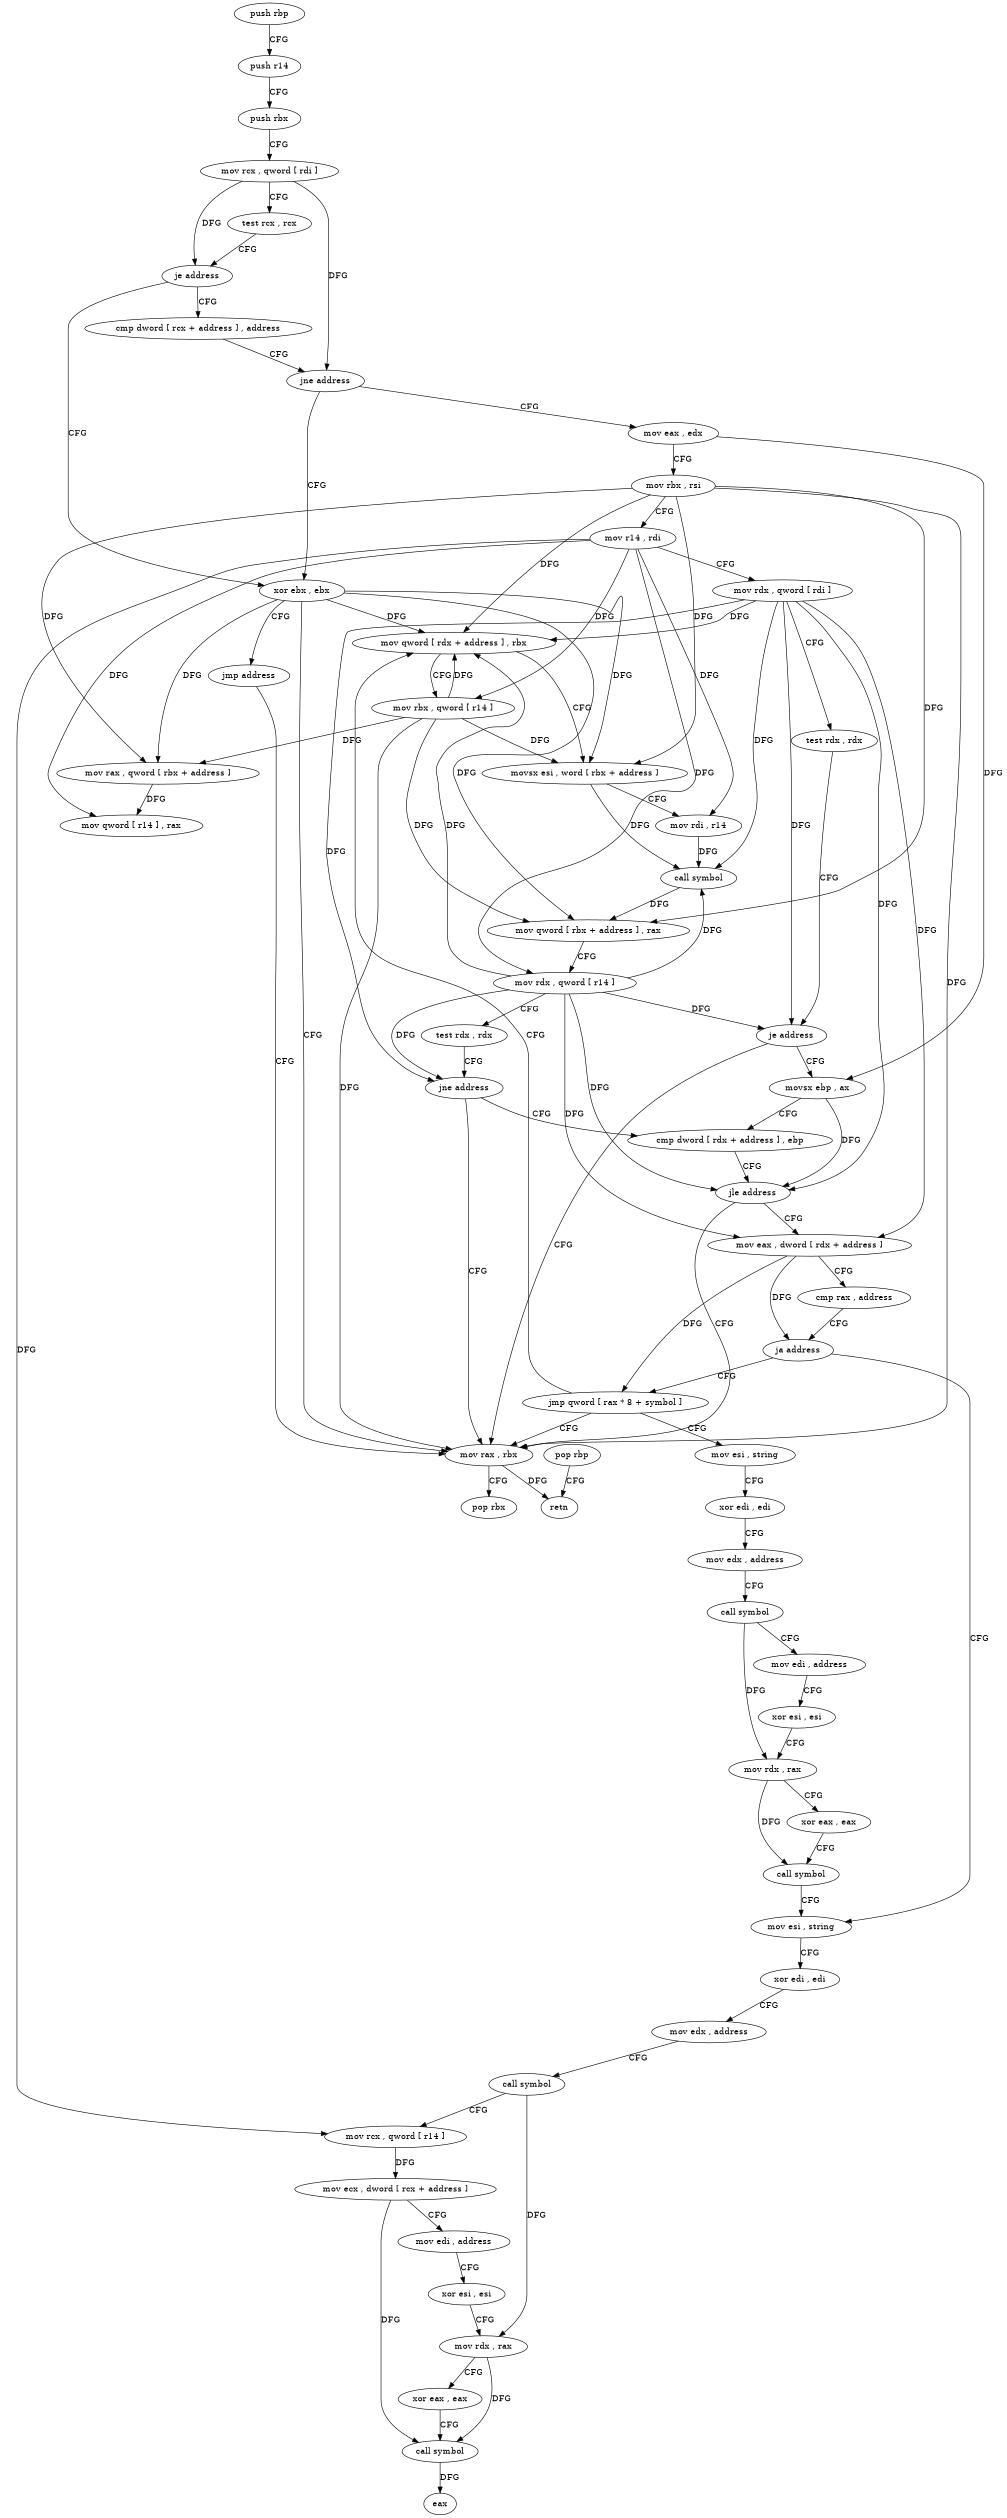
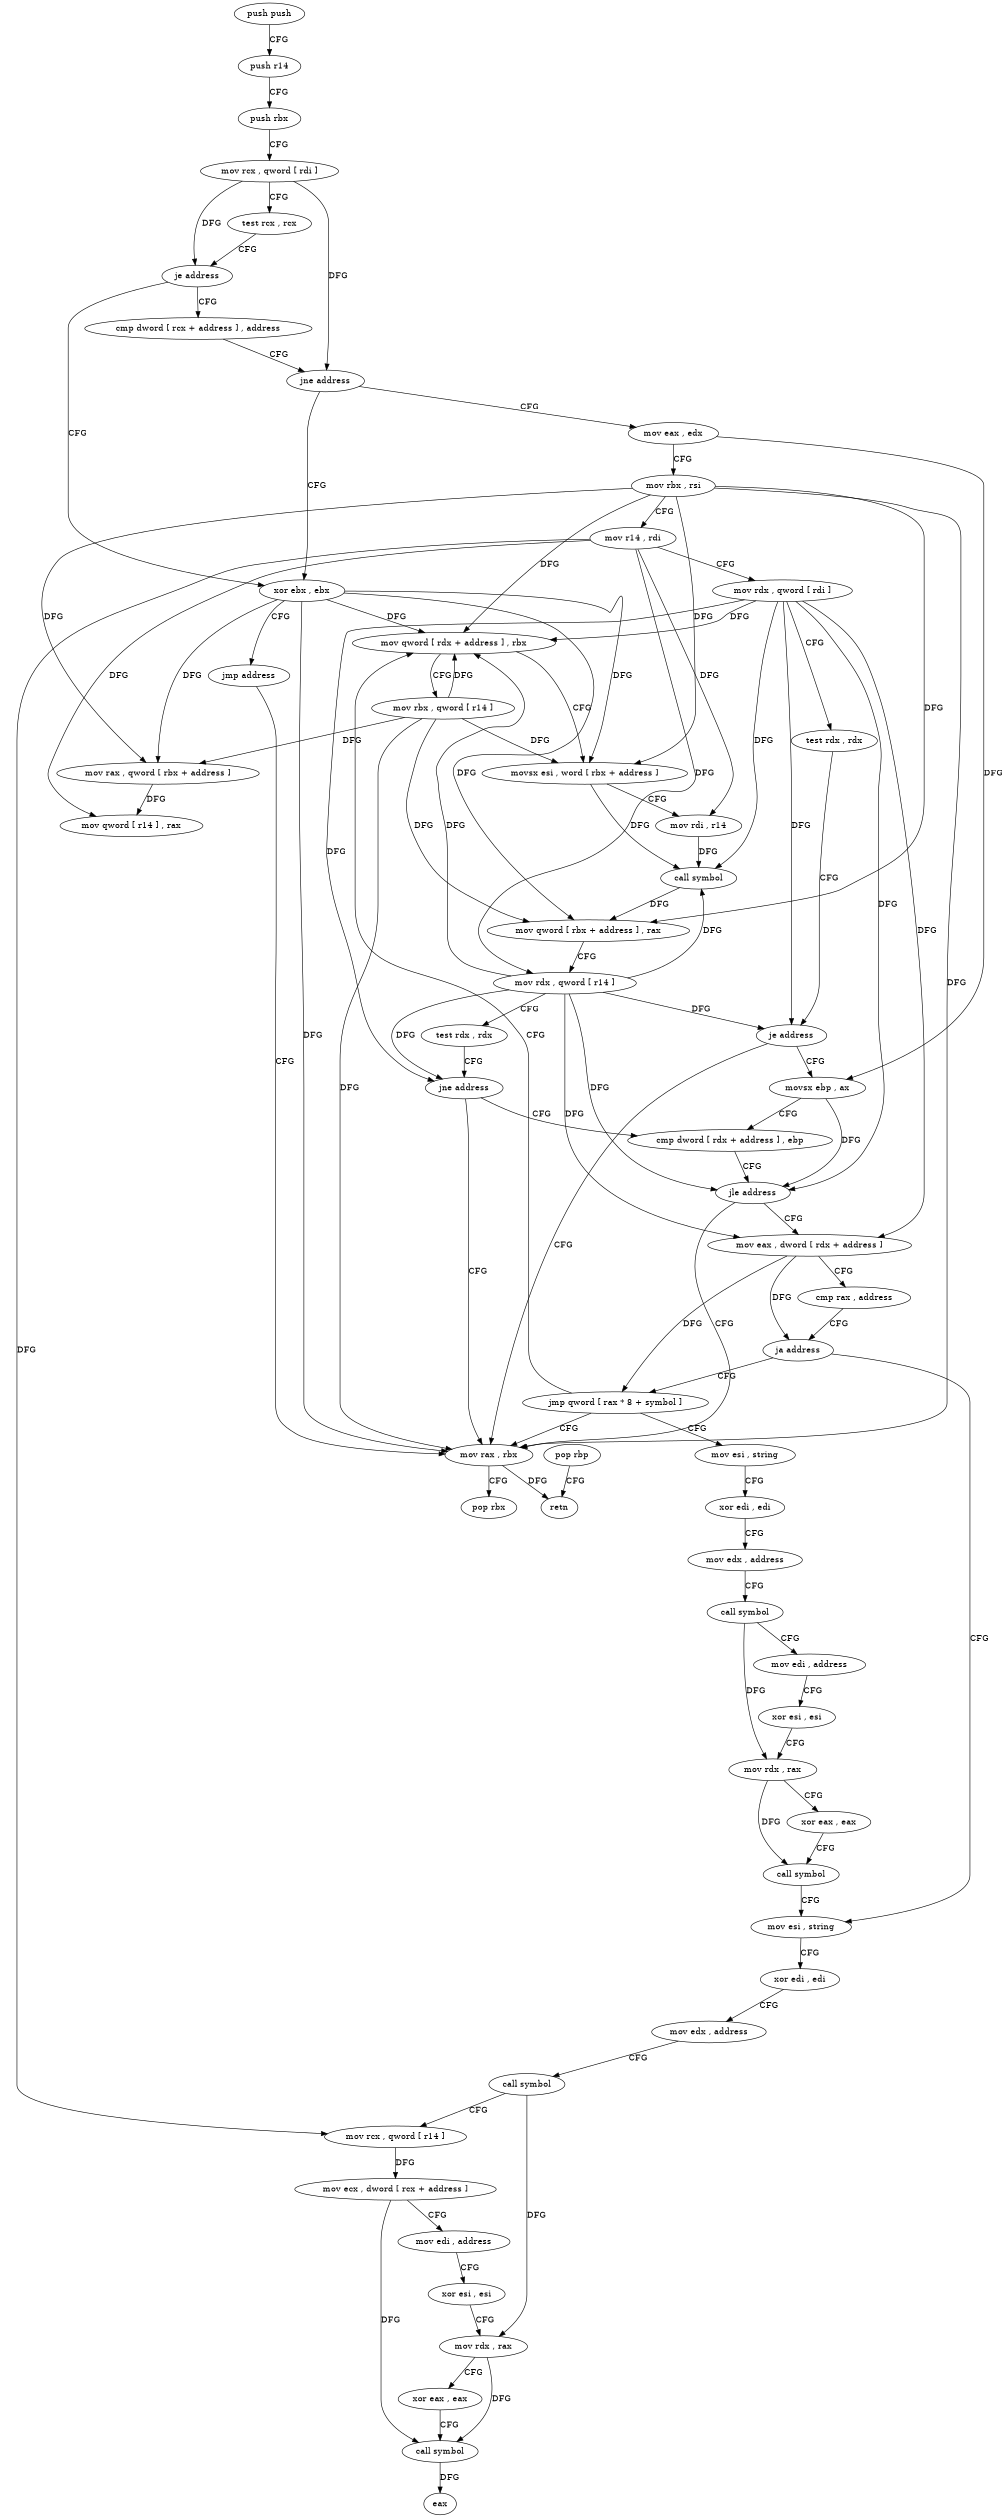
(270, 14) -> (270, 14)
(569, 645) -> none
(313, 1036) -> (313, 1036)
